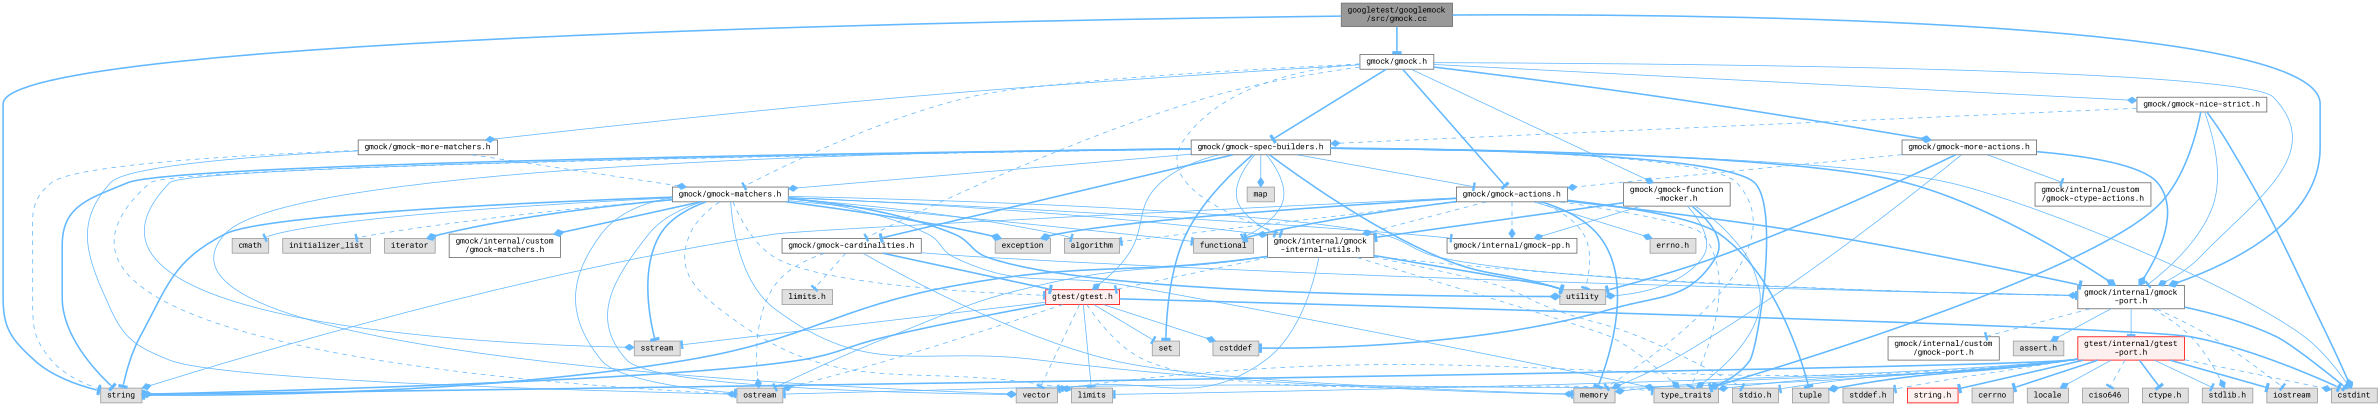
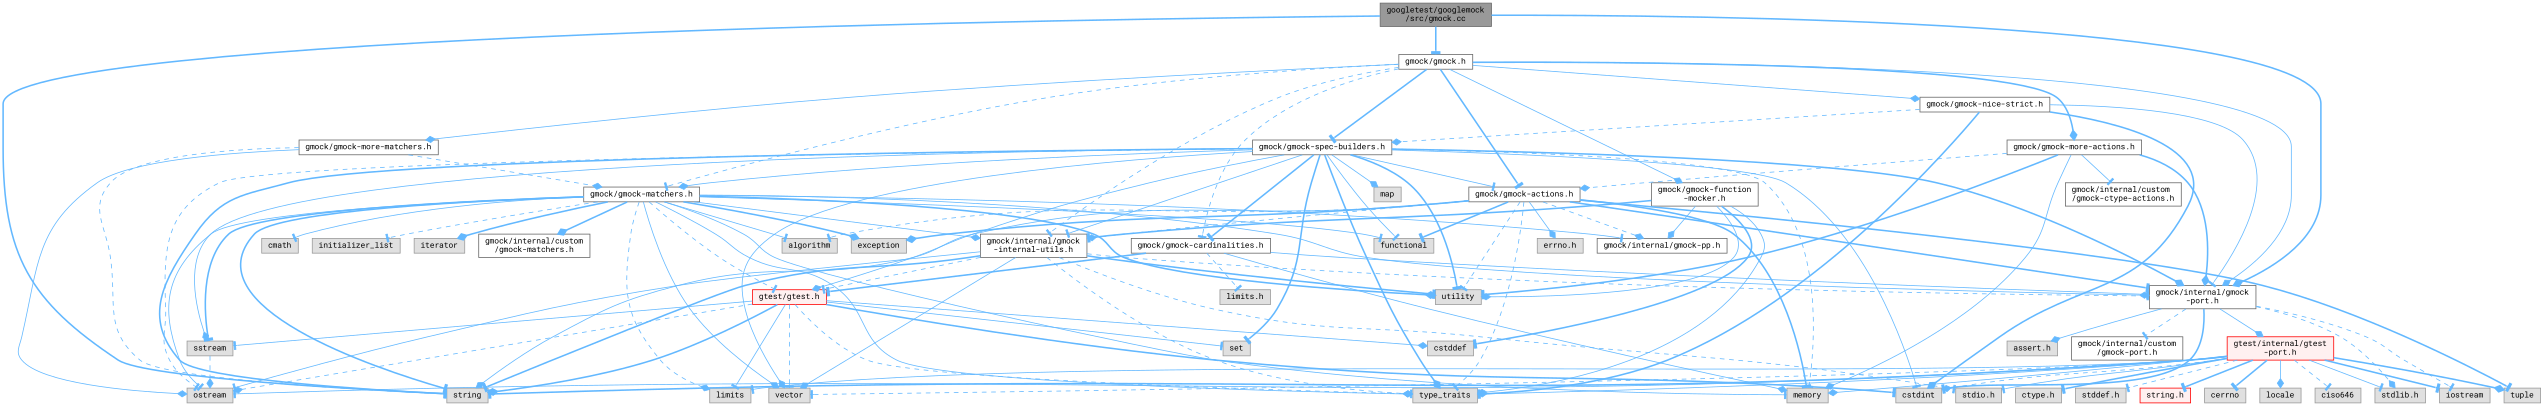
(769, 294) -> (210, 366)
(2131, 321) -> (2238, 320)
